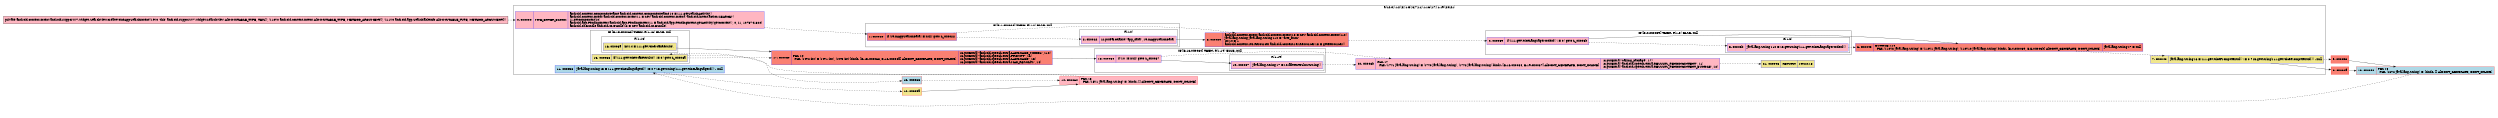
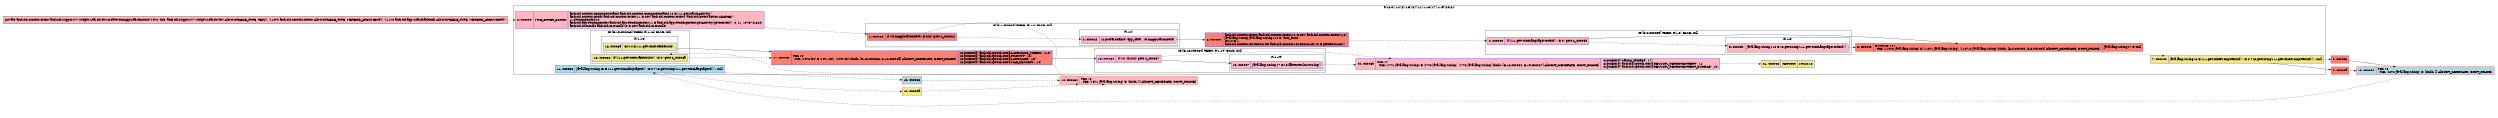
(1093, 26) -> (1028, 29)
(790, 79) -> (812, 76)
(999, 88) -> (999, 88)
